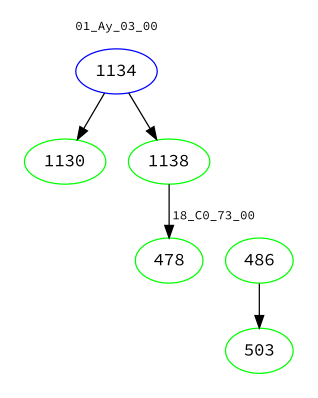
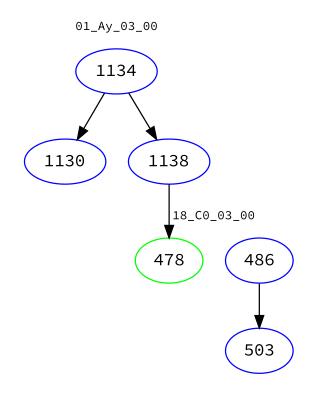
(65, 162) -> (65, 162)
(169, 162) -> (169, 162)
(214, 216) -> (214, 216)
(259, 261) -> (259, 261)
(259, 351) -> (259, 351)
